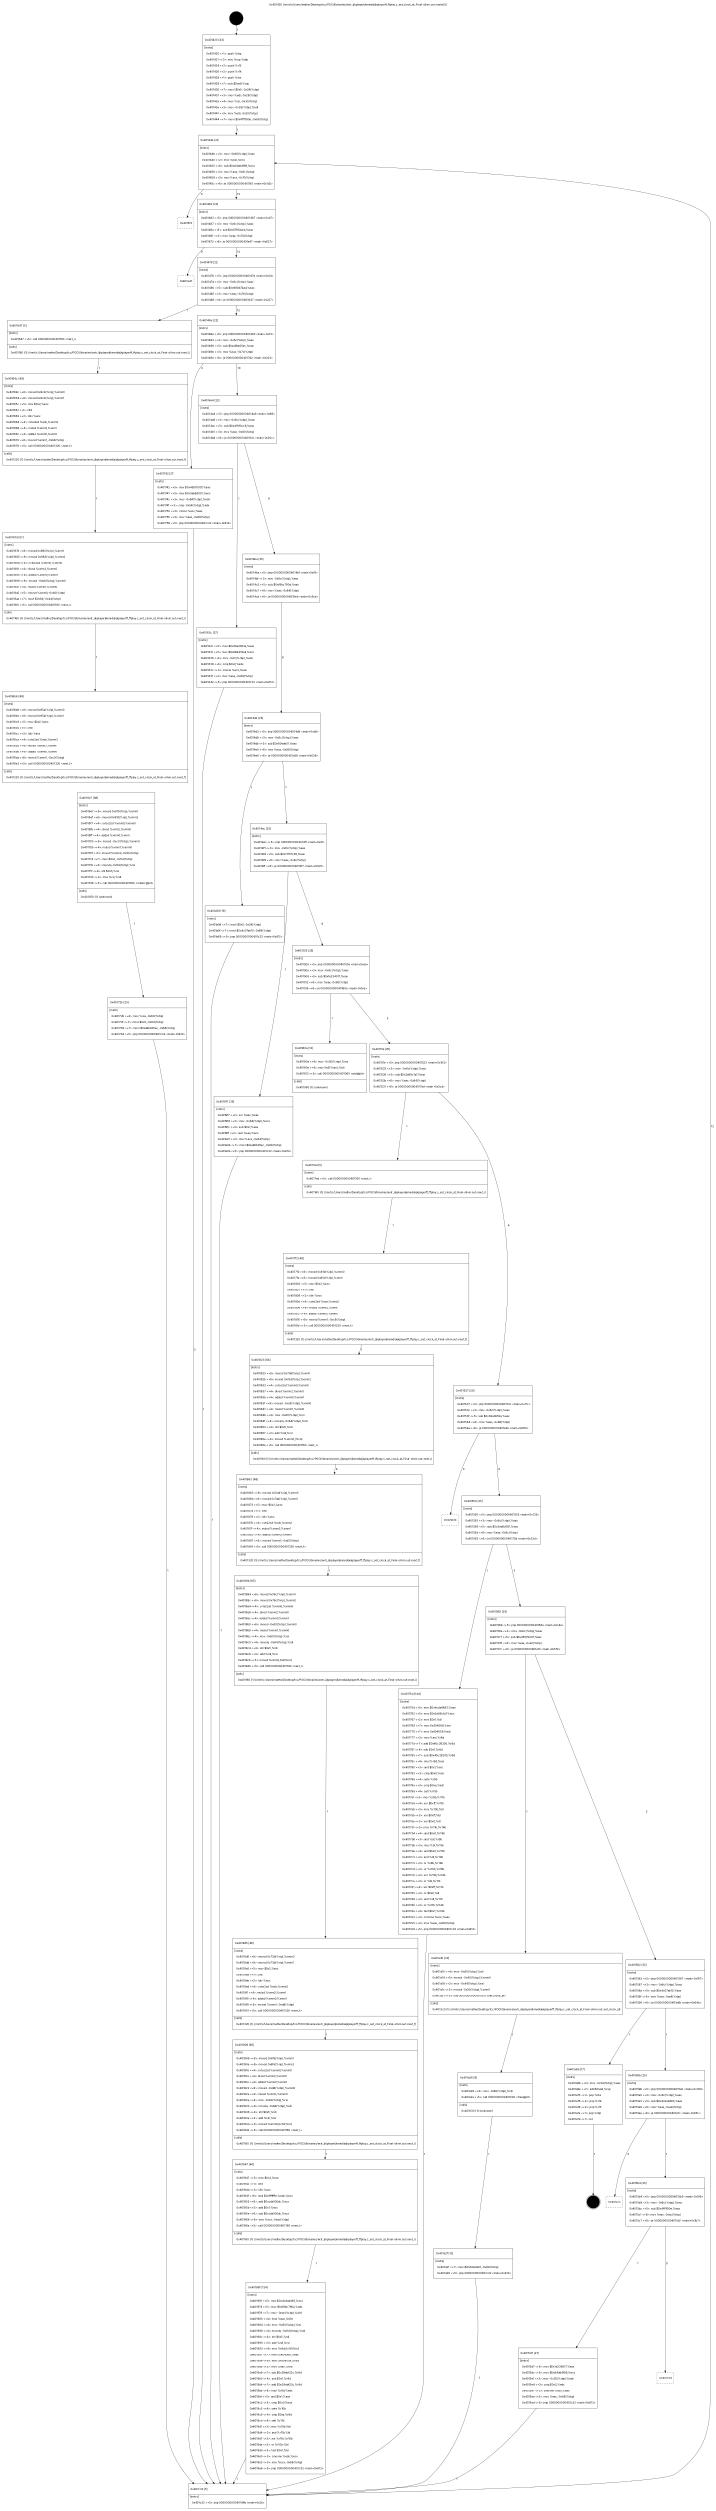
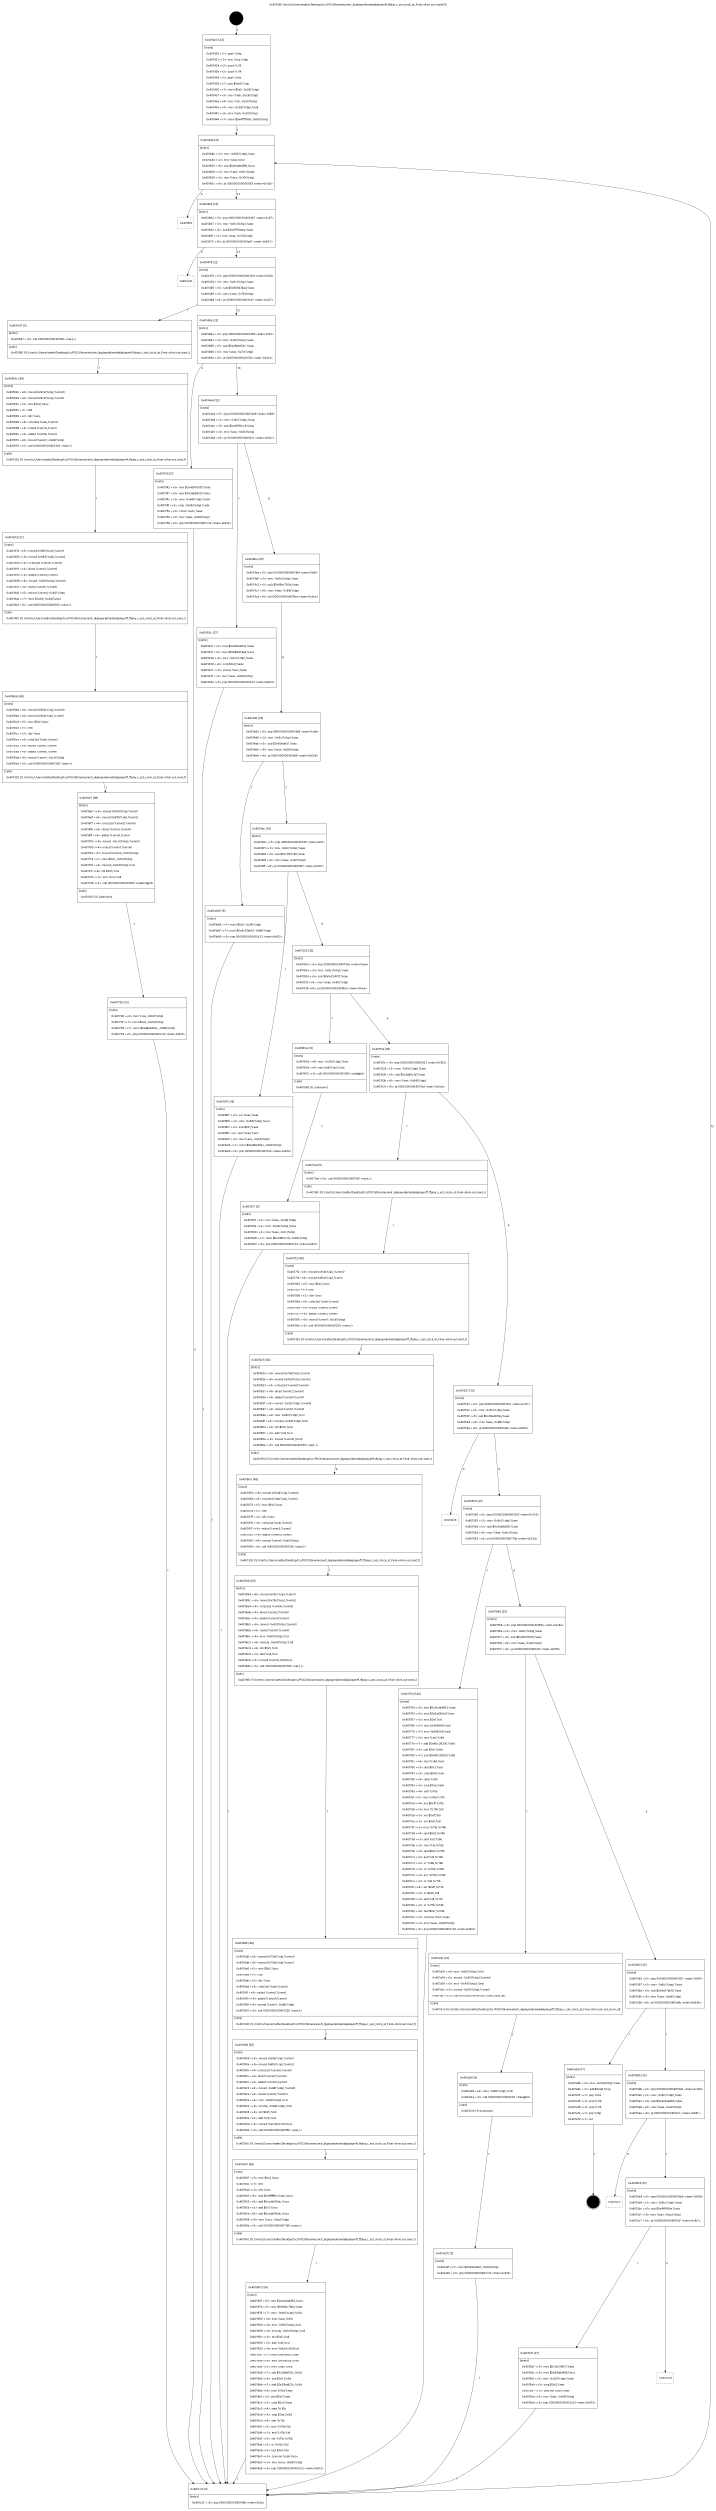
none -> (105, 787)
none -> (280, 1226)
